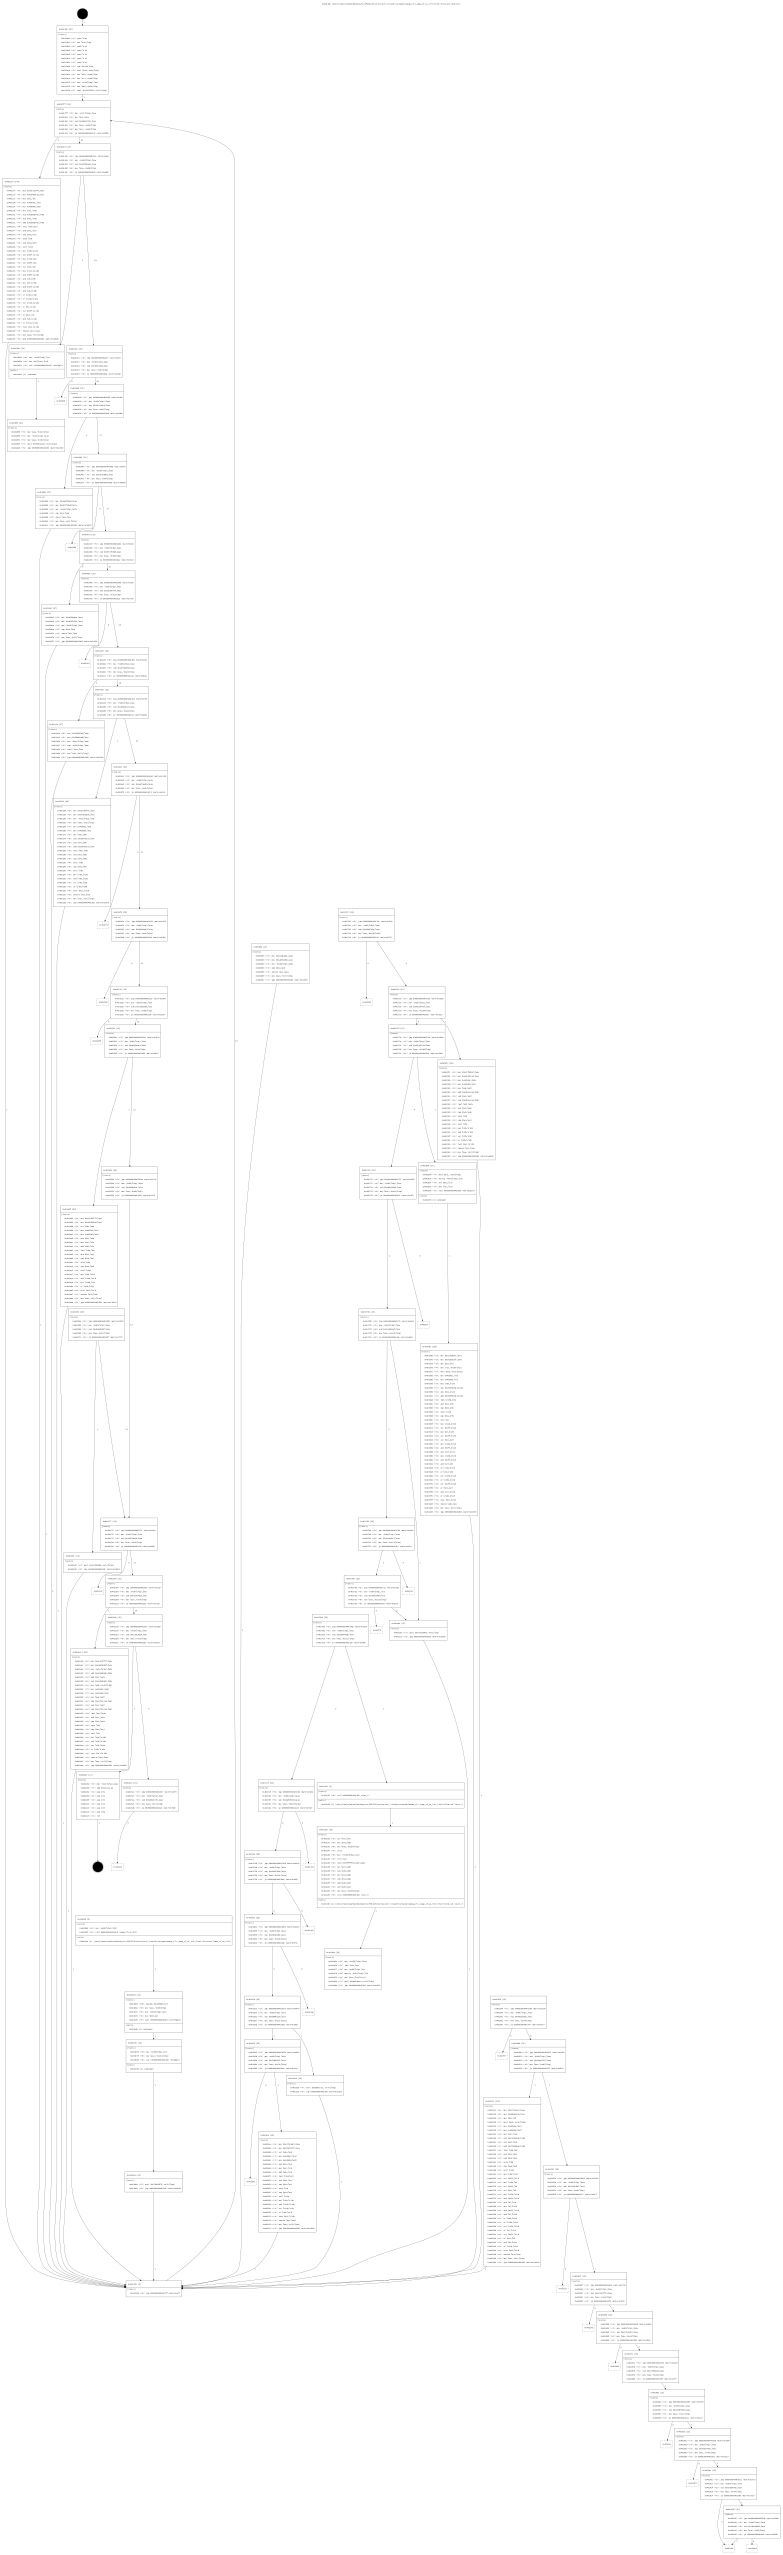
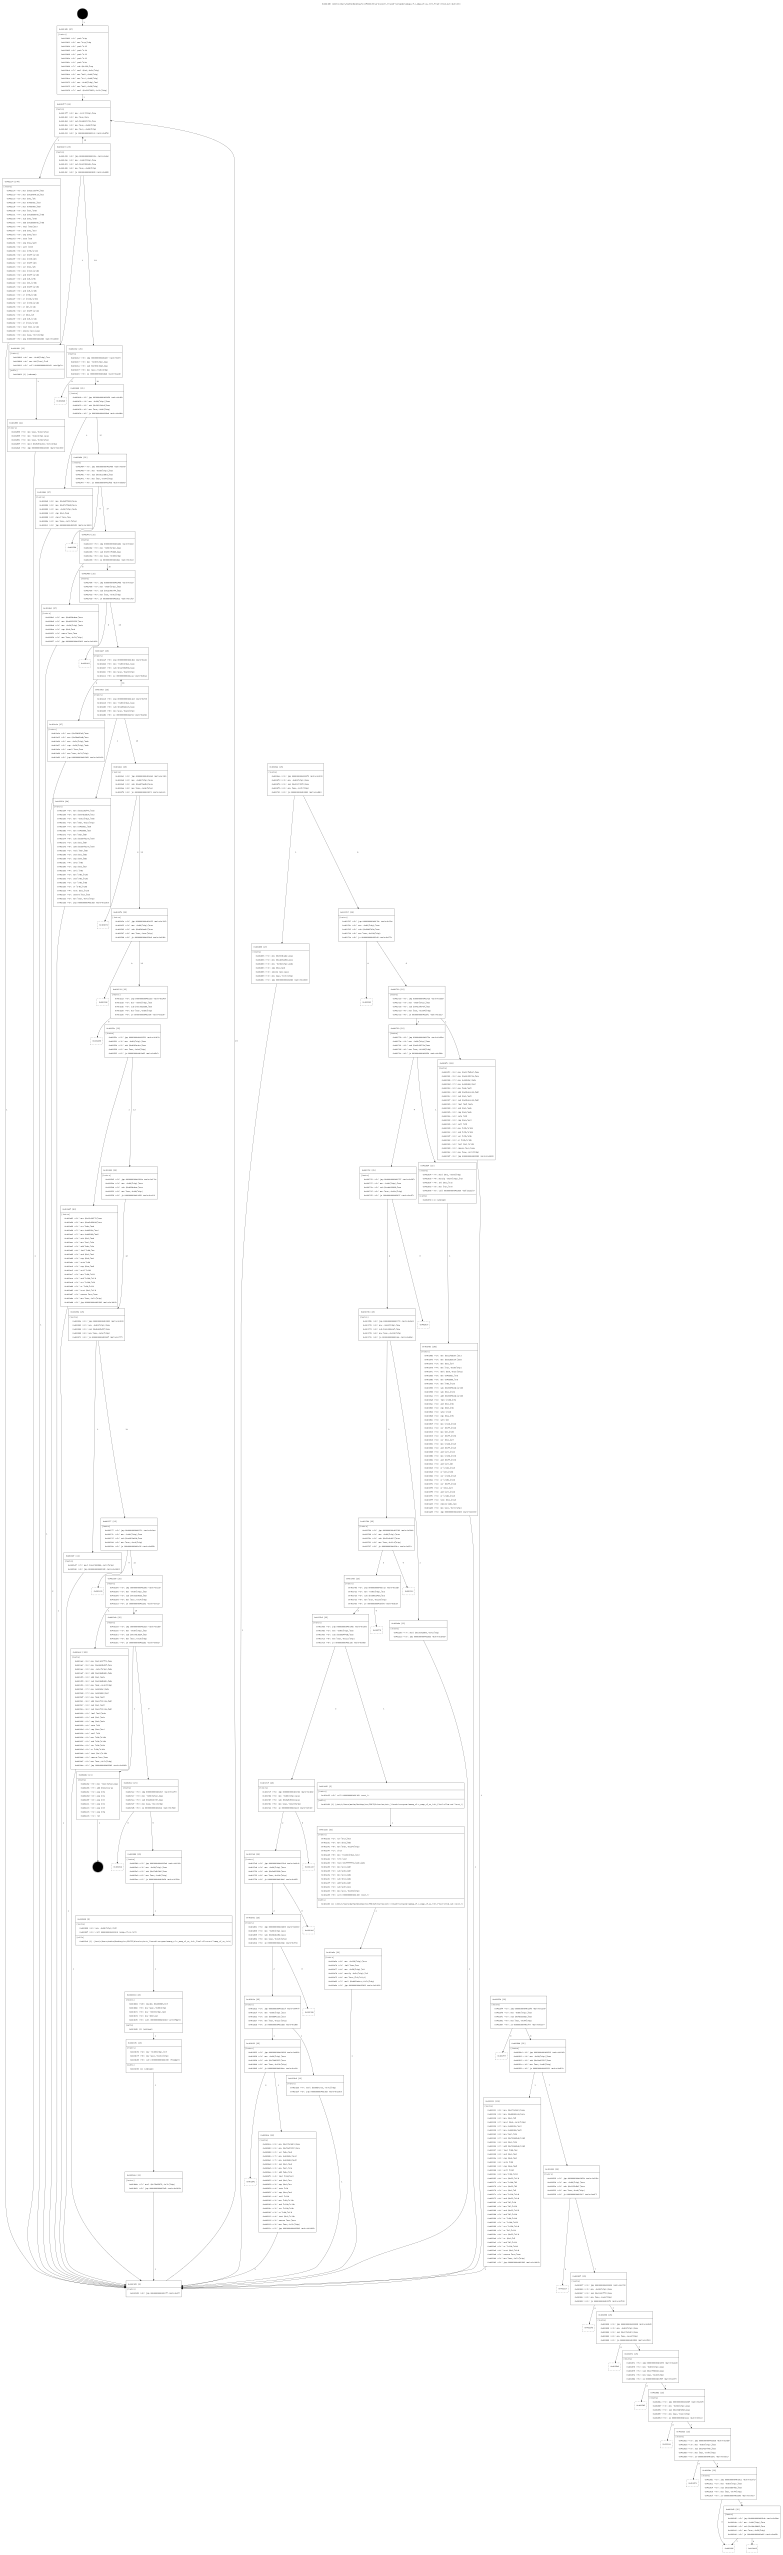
(79, 140) -> (83, 141)
(118, 682) -> (121, 684)
none -> (296, 780)
(136, 1021) -> none
(129, 1358) -> (123, 1253)
none -> (33, 1406)
(398, 1613) -> (357, 1610)
none -> (154, 1867)
none -> (354, 2211)
none -> (640, 2405)
